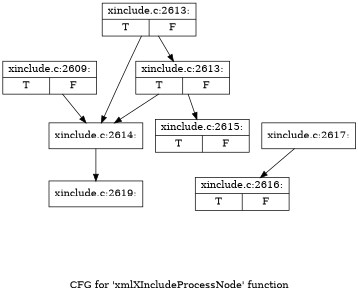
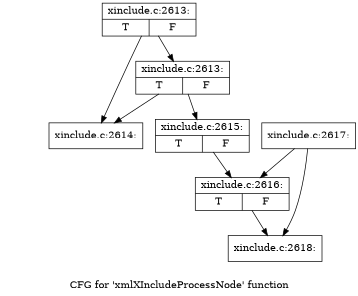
(50, 78) -> none
none -> (220, 162)
(96, 194) -> none
none -> (275, 248)
